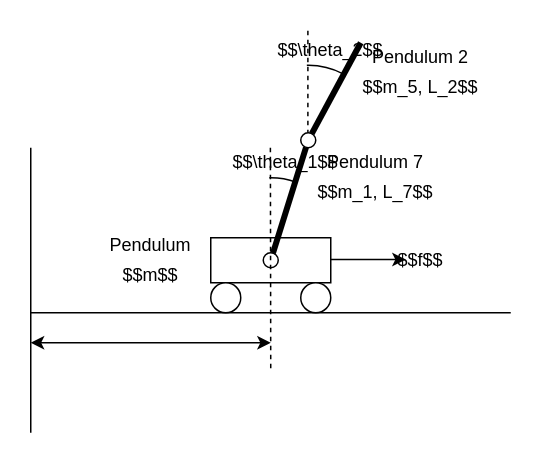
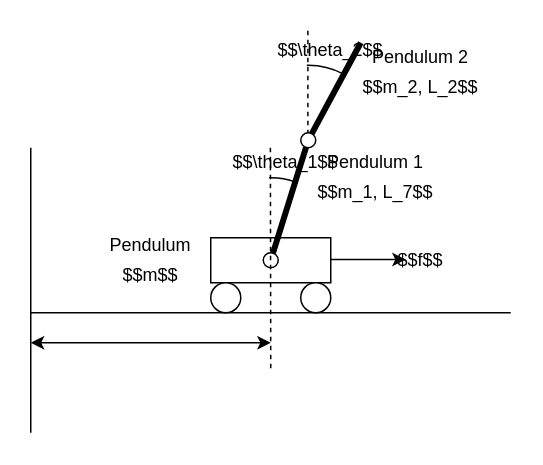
(421, 88) -> (421, 88)
(376, 163) -> (376, 163)
